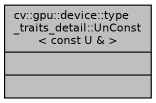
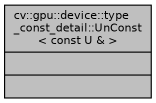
(78, 28) -> (78, 28)
